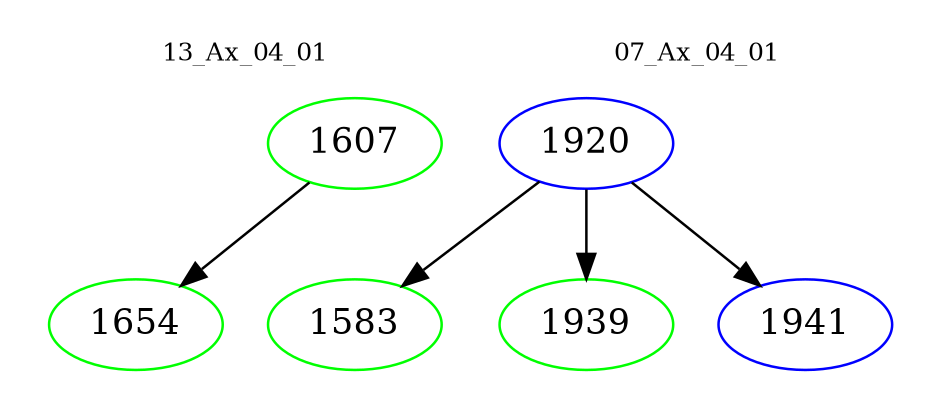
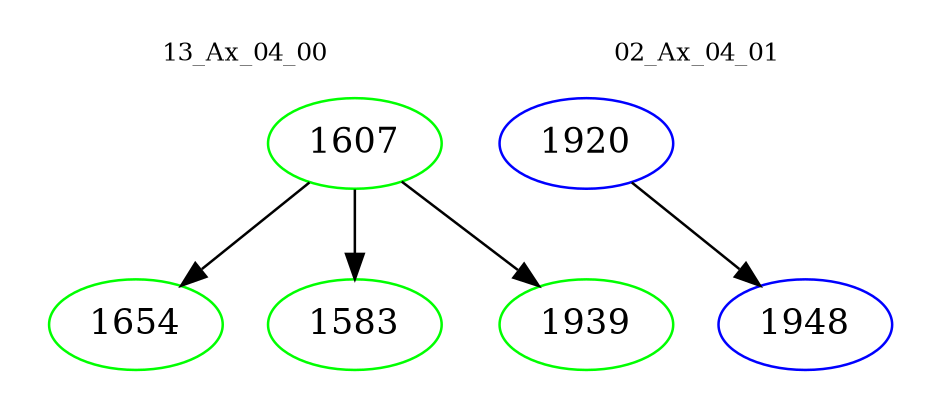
(245, 54) -> (245, 54)
(697, 54) -> (697, 54)
(496, 215) -> (355, 222)
(586, 222) -> (445, 215)
(805, 325) -> (805, 325)
